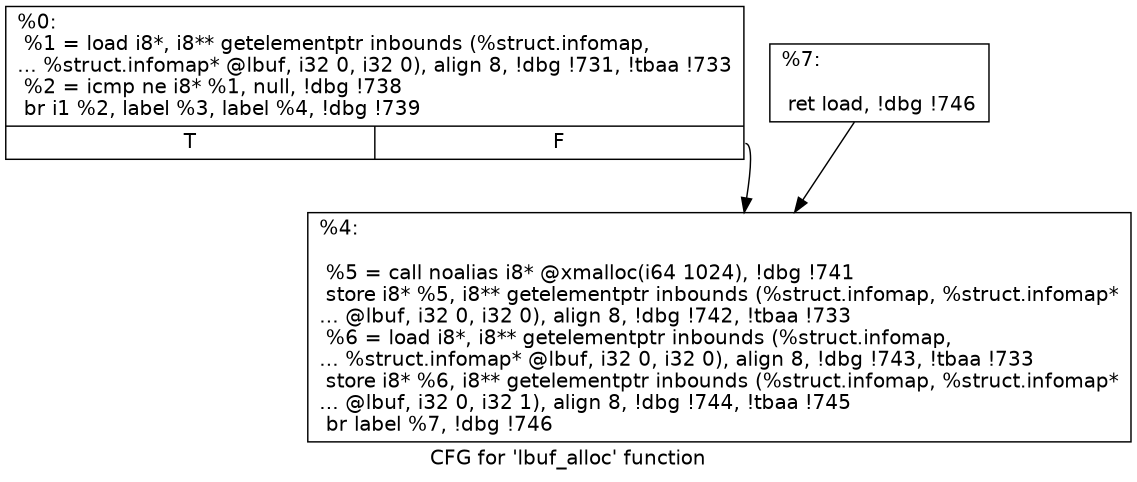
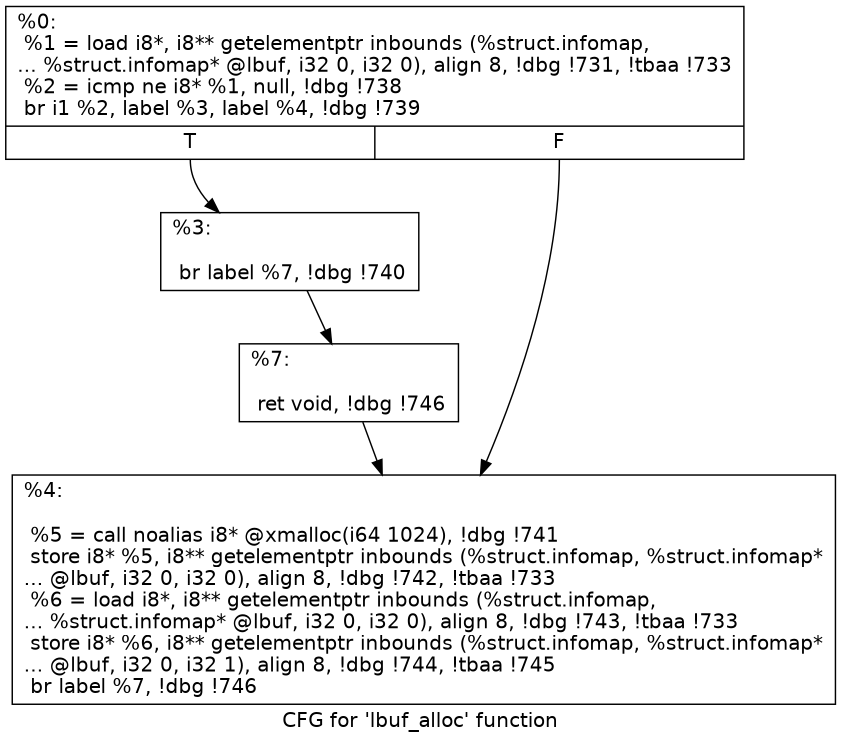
(879, 105) -> (349, 404)
none -> (290, 252)
